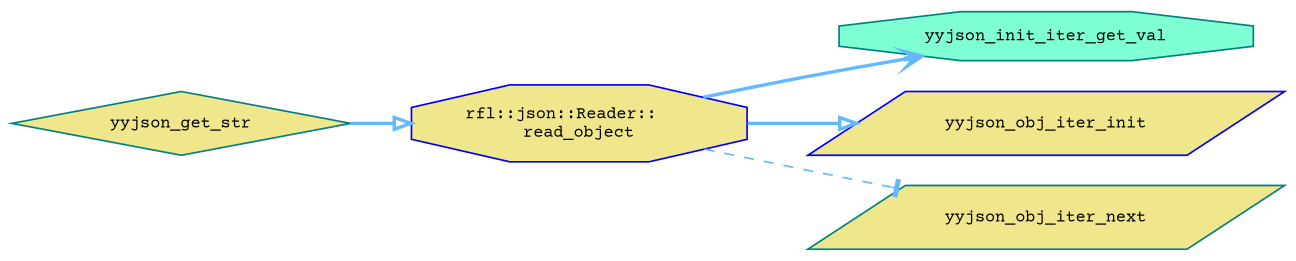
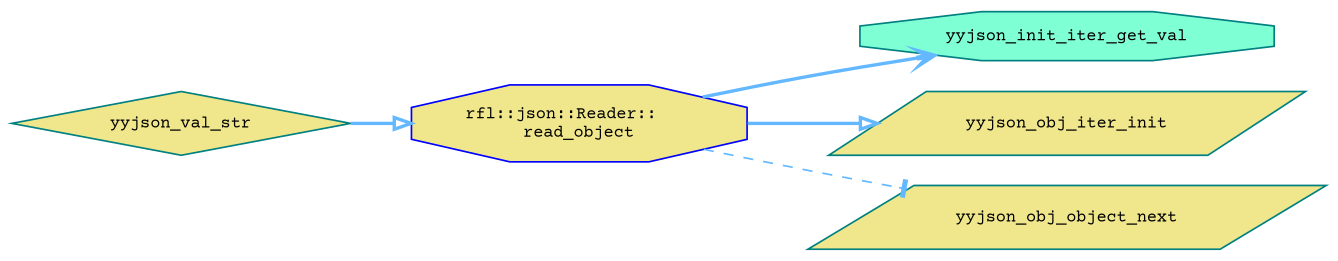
(181, 123) -> (181, 123)
(1046, 123) -> (1067, 123)
(1046, 217) -> (1067, 217)
